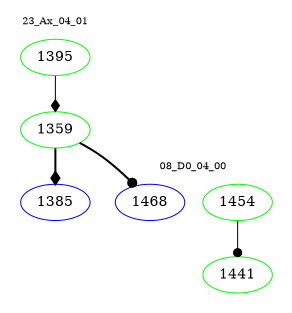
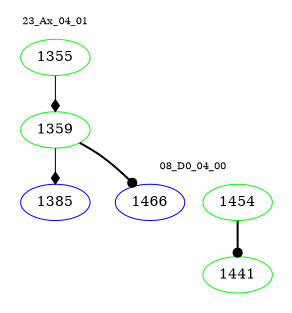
(55, 57) -> (55, 57)
(55, 160) -> (55, 160)
(150, 202) -> (150, 202)
(238, 235) -> (238, 235)
